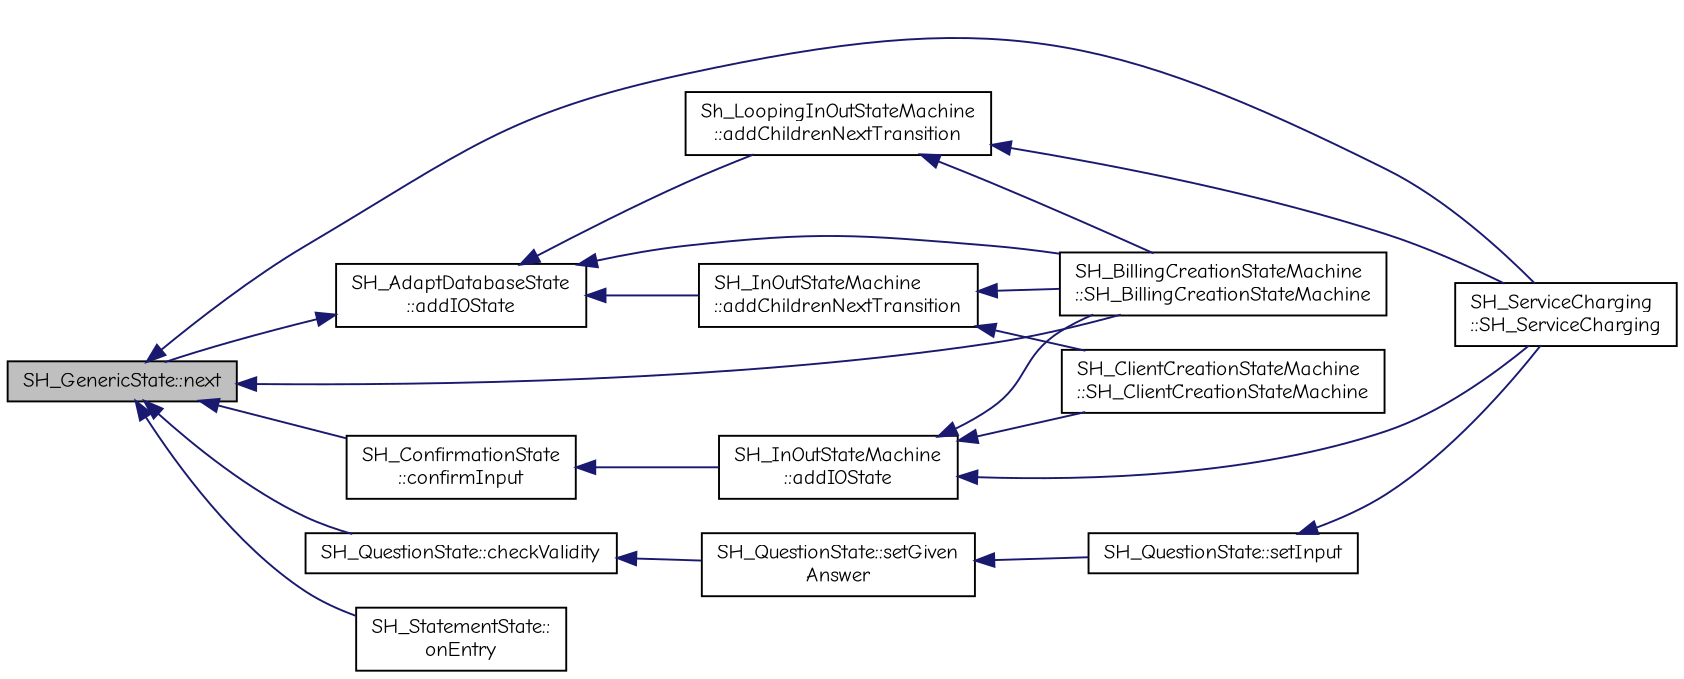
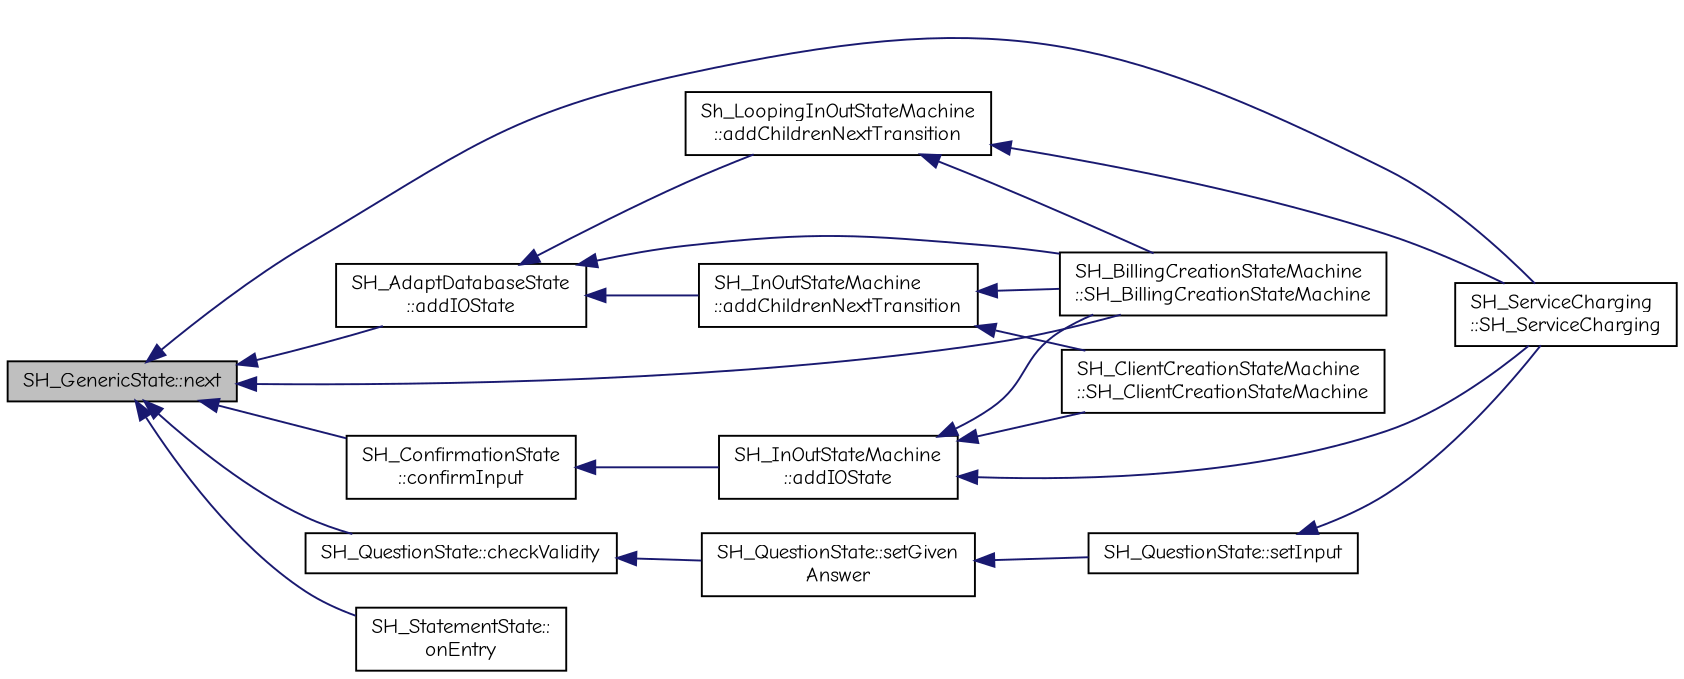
(240, 339) -> (320, 344)
